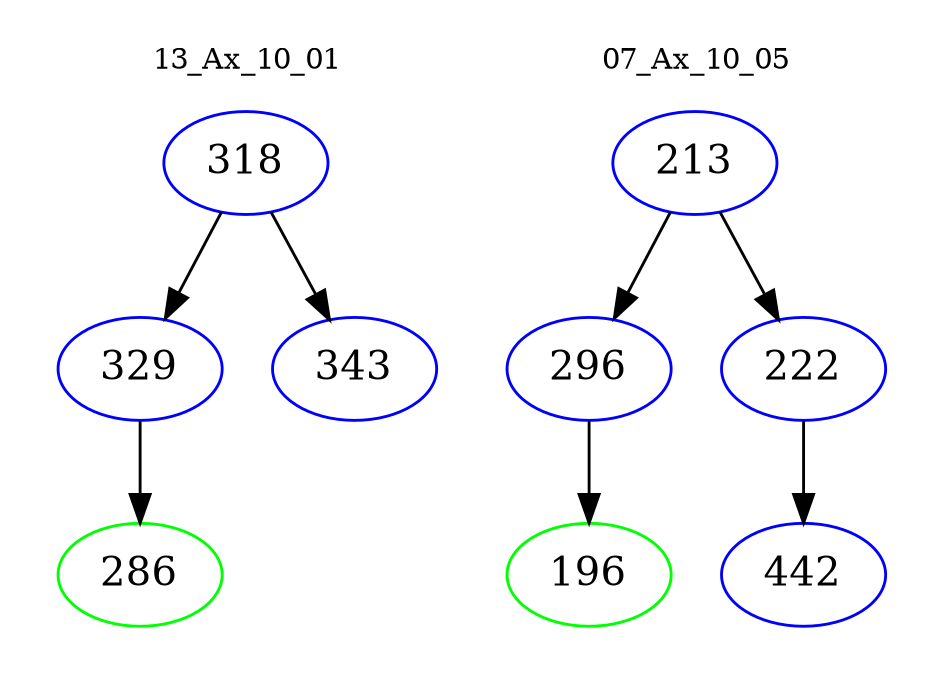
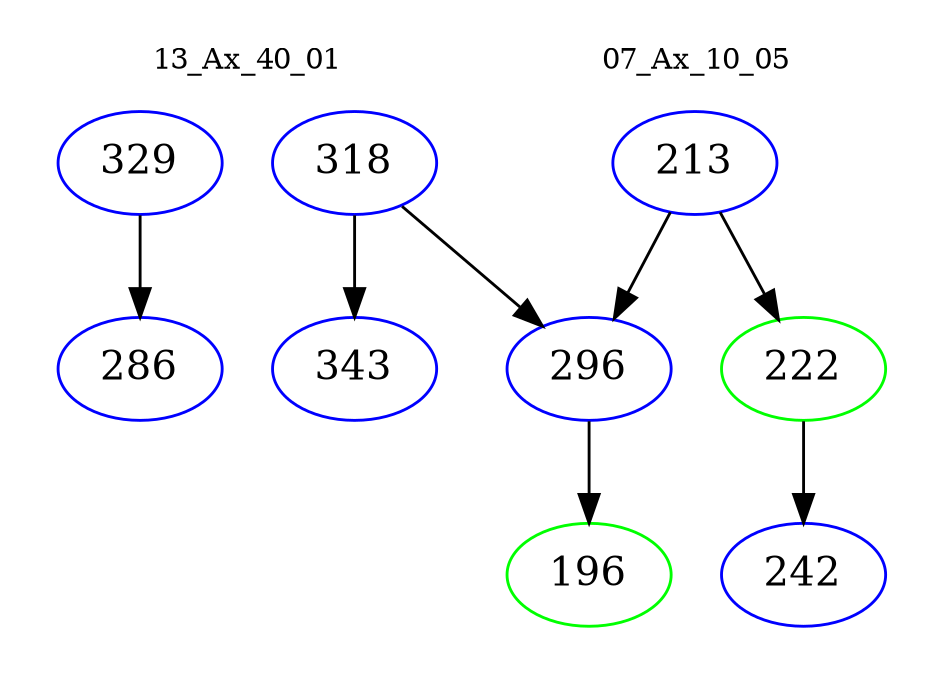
(247, 61) -> (247, 61)
(200, 253) -> (440, 239)
(804, 369) -> (804, 369)
(140, 575) -> (140, 369)
(804, 575) -> (804, 575)
